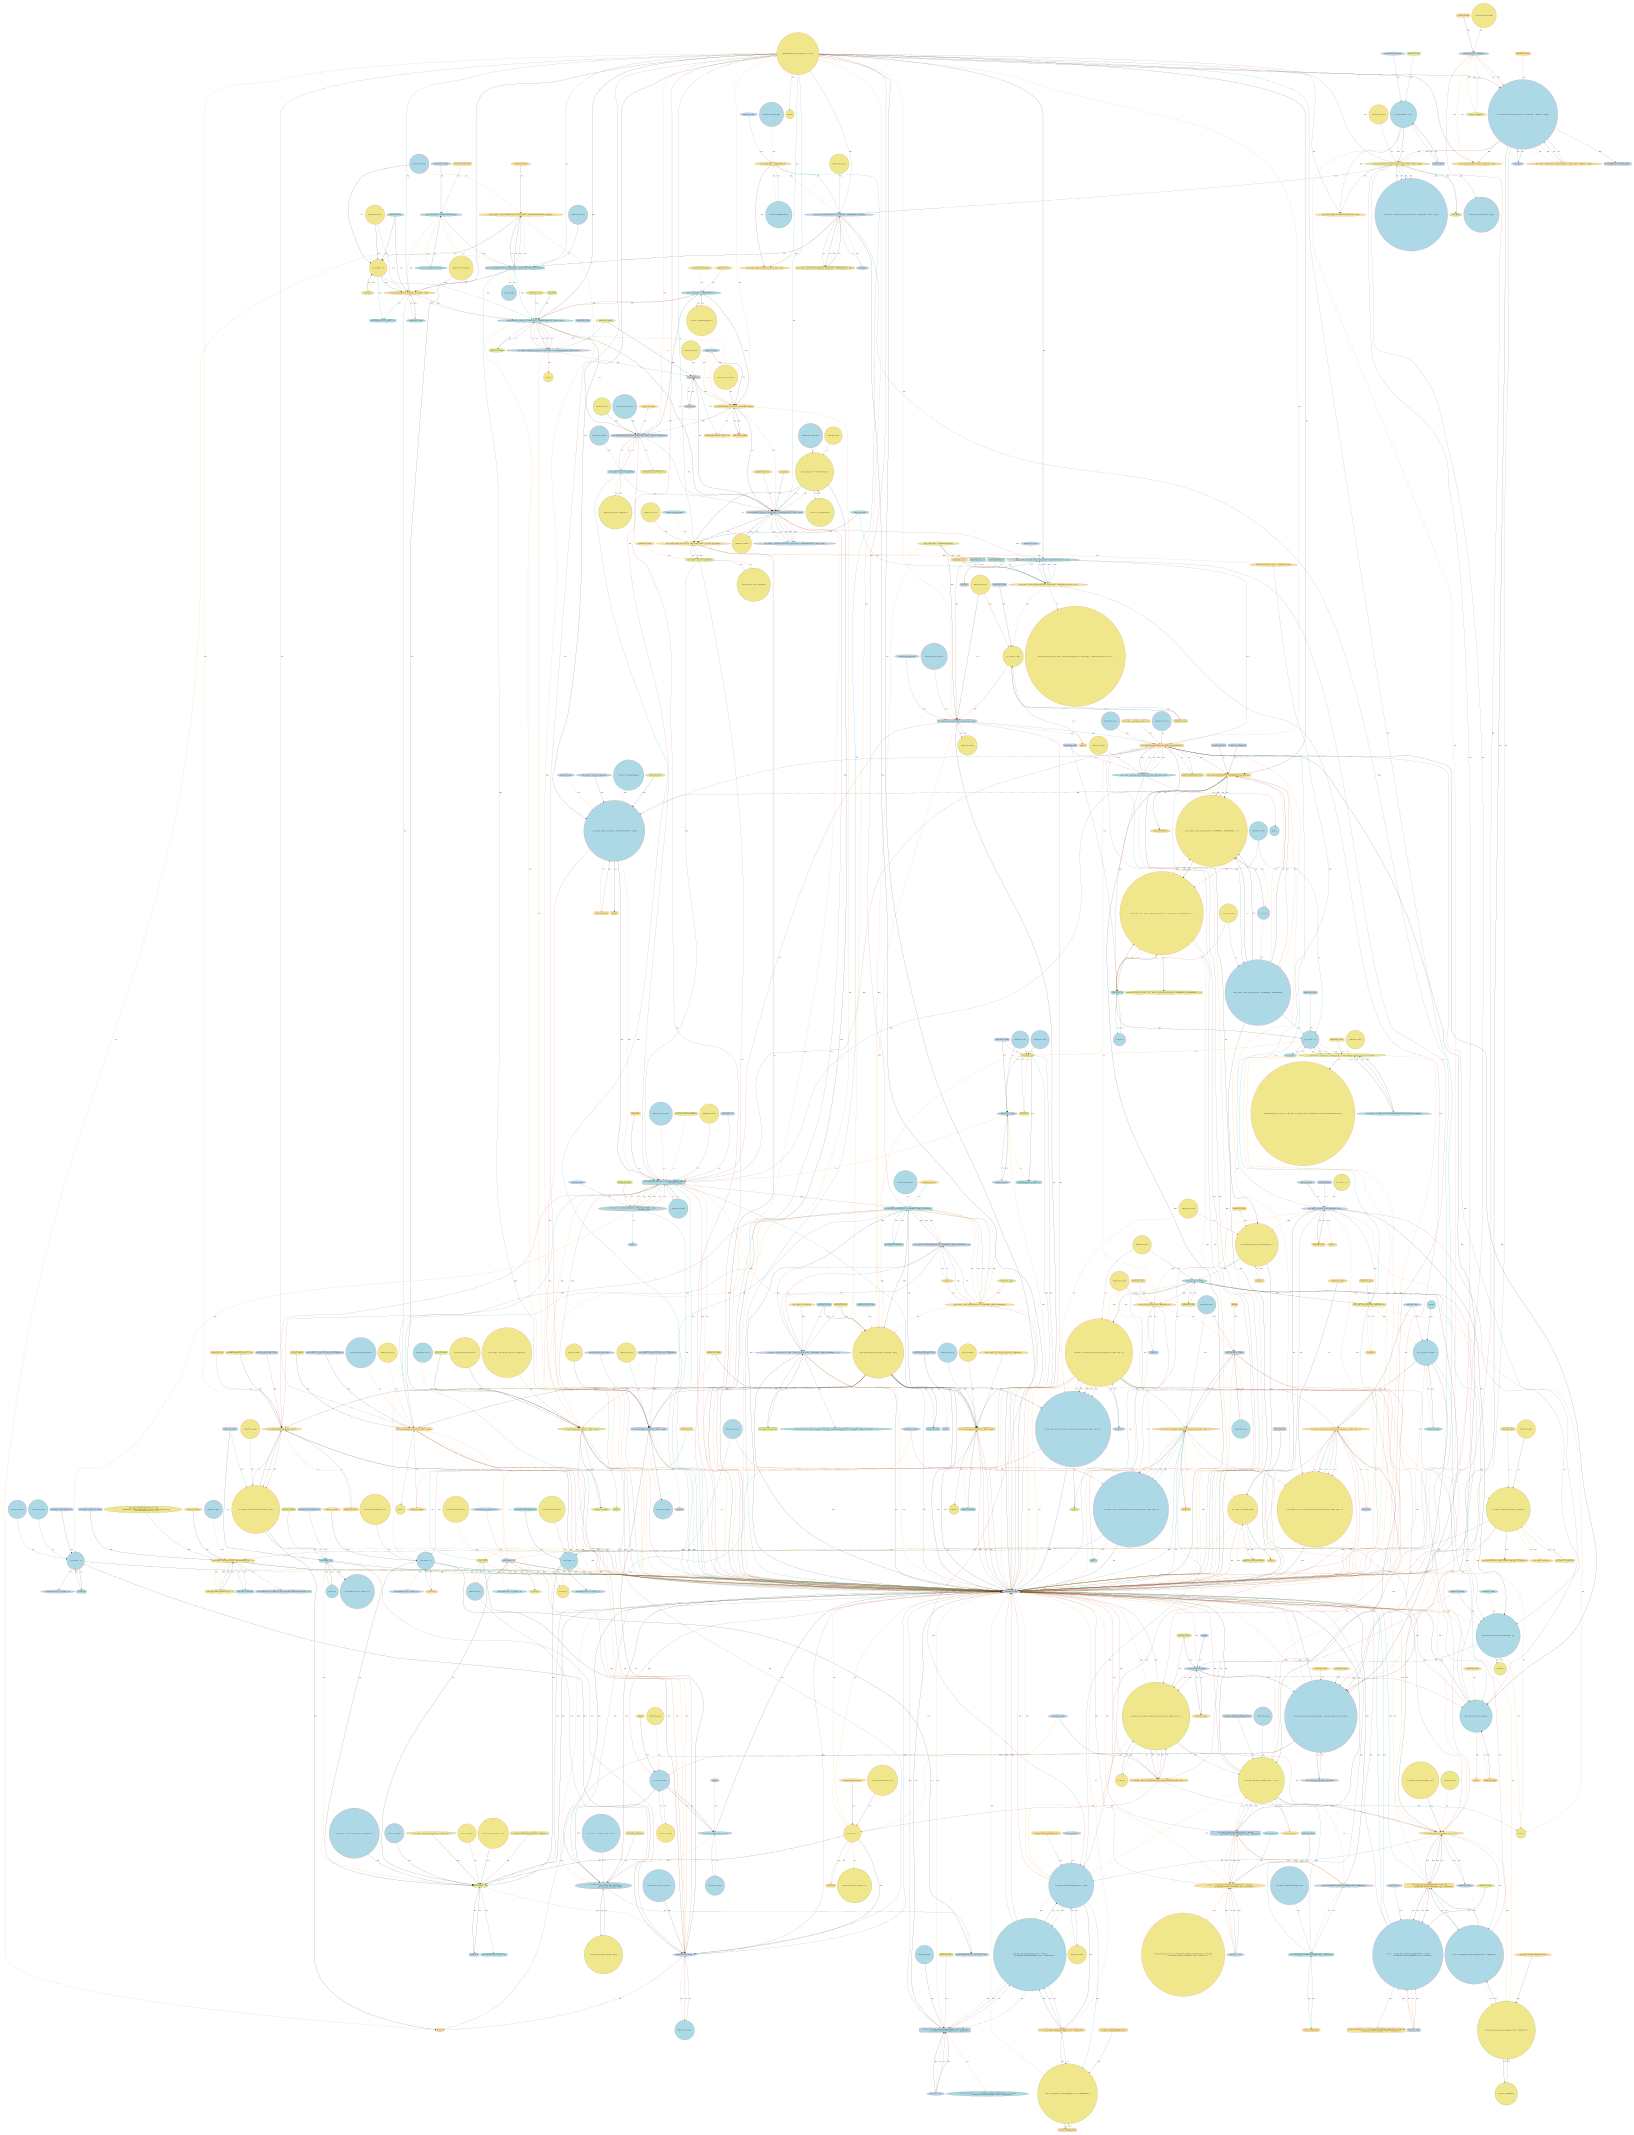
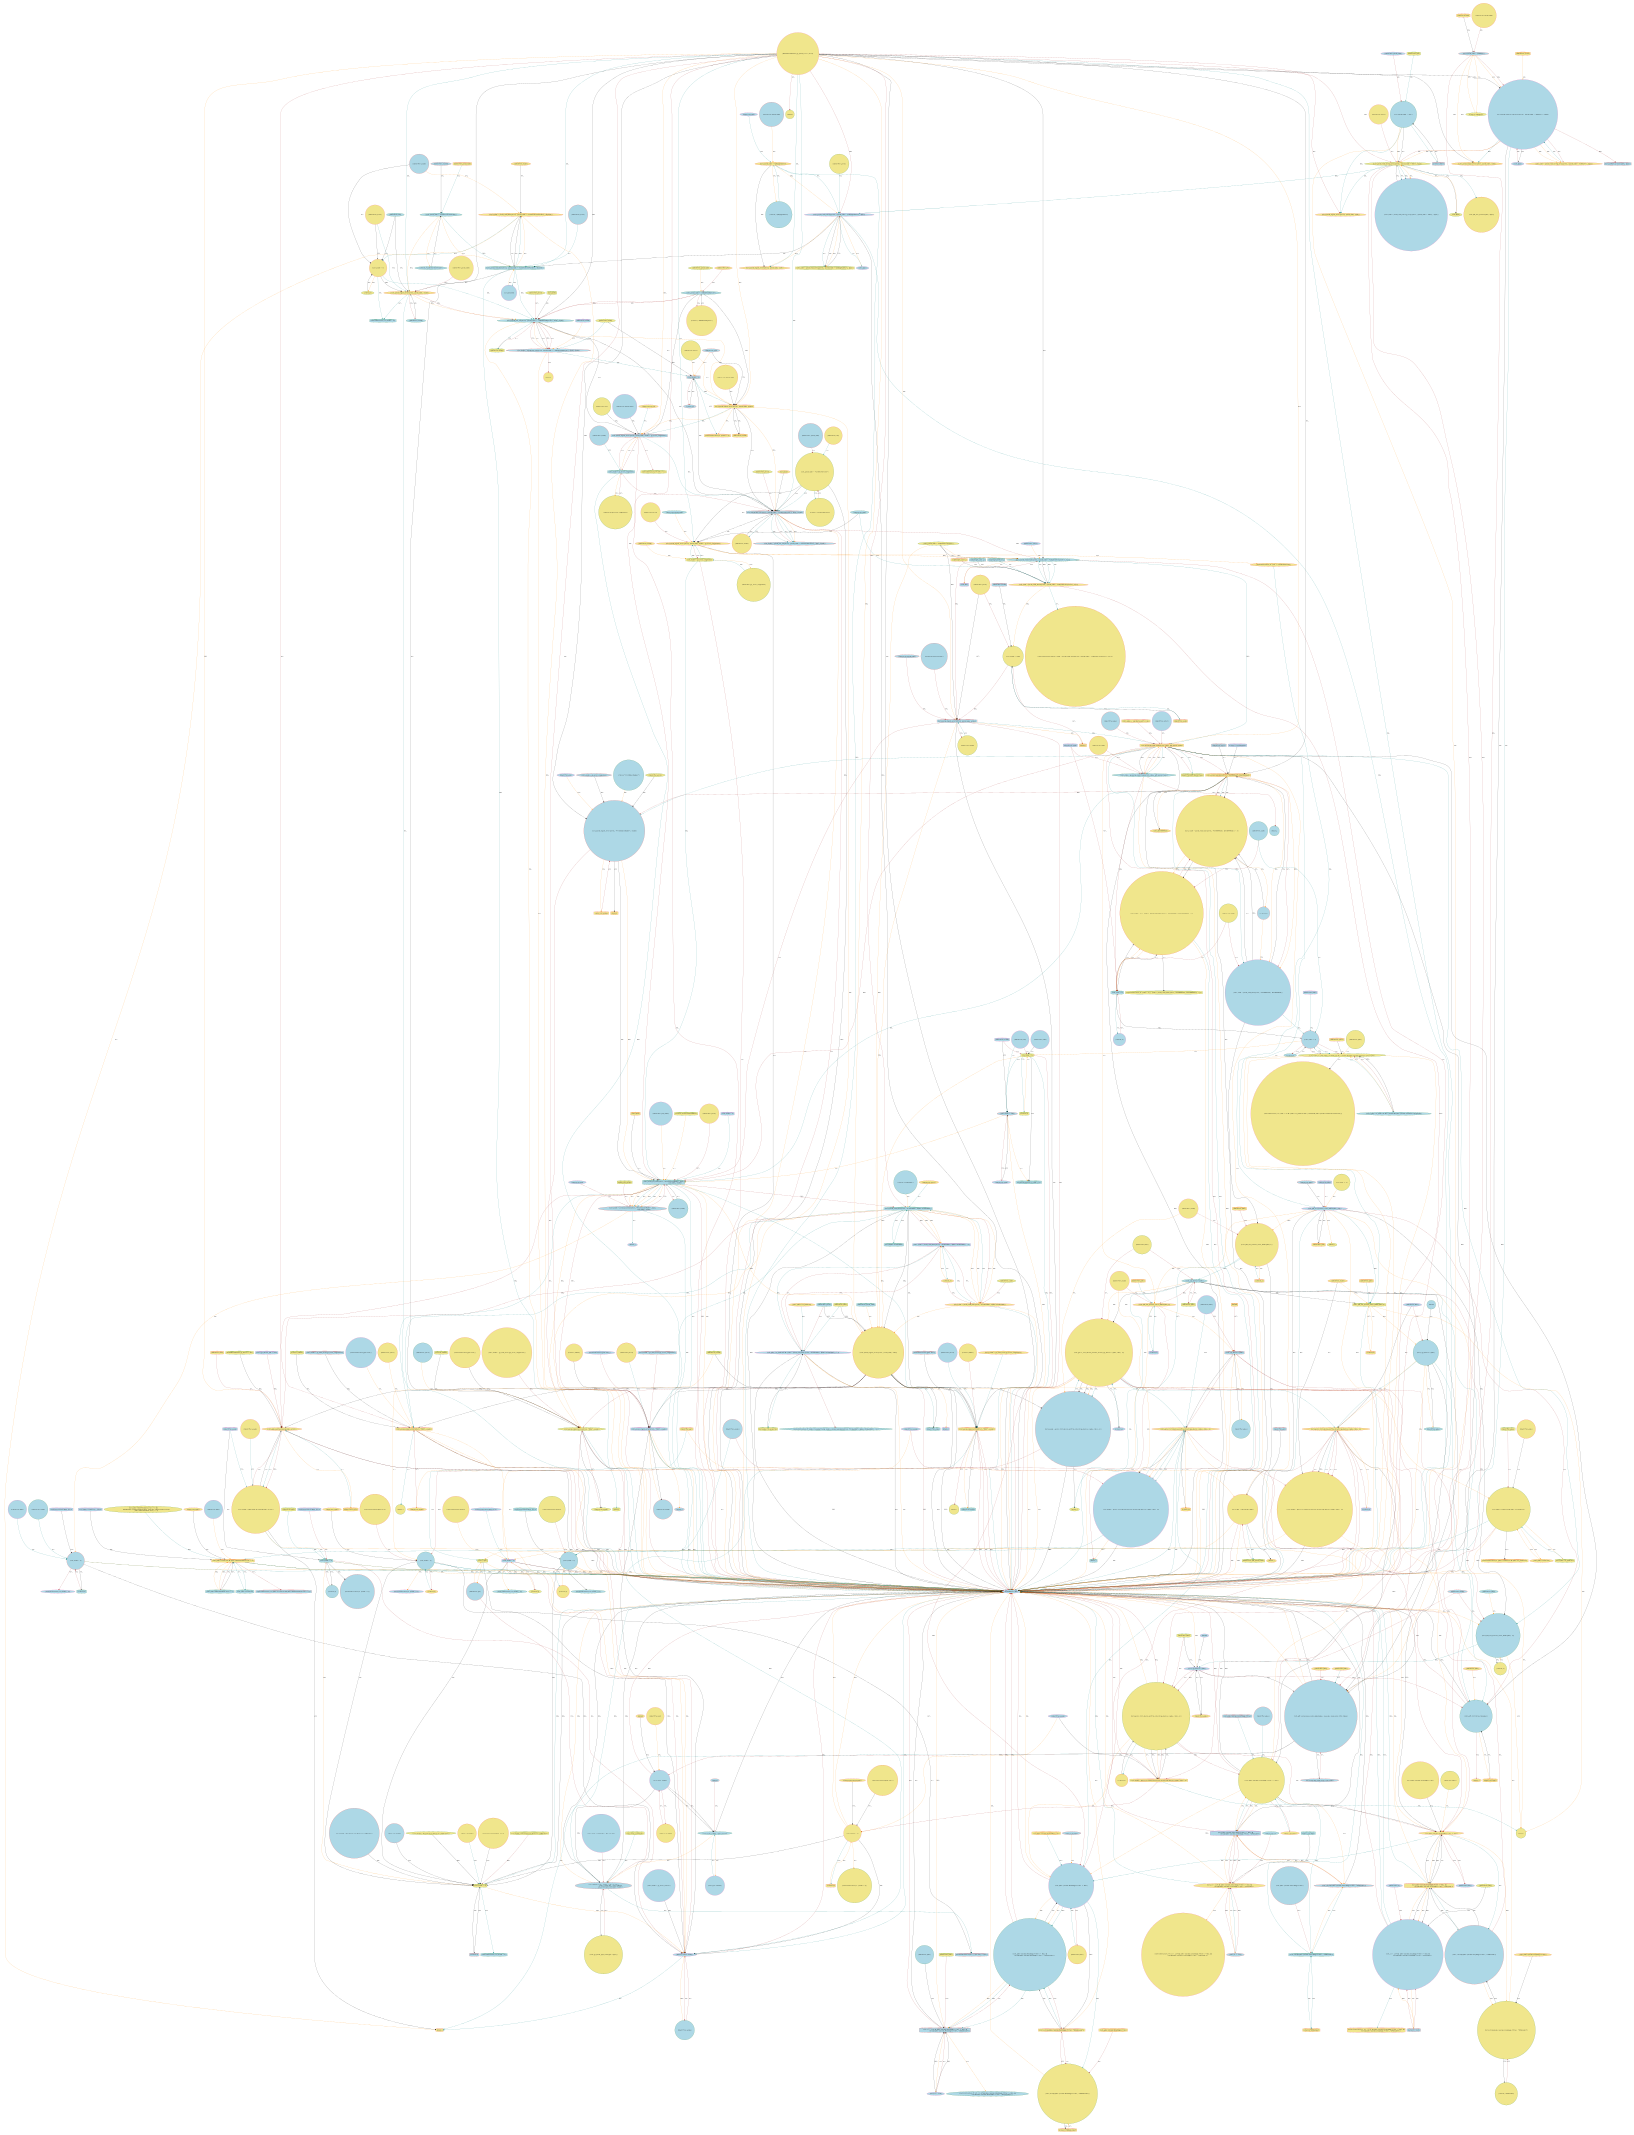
(1481, 215) -> (1481, 215)
(220, 1592) -> (220, 1592)
